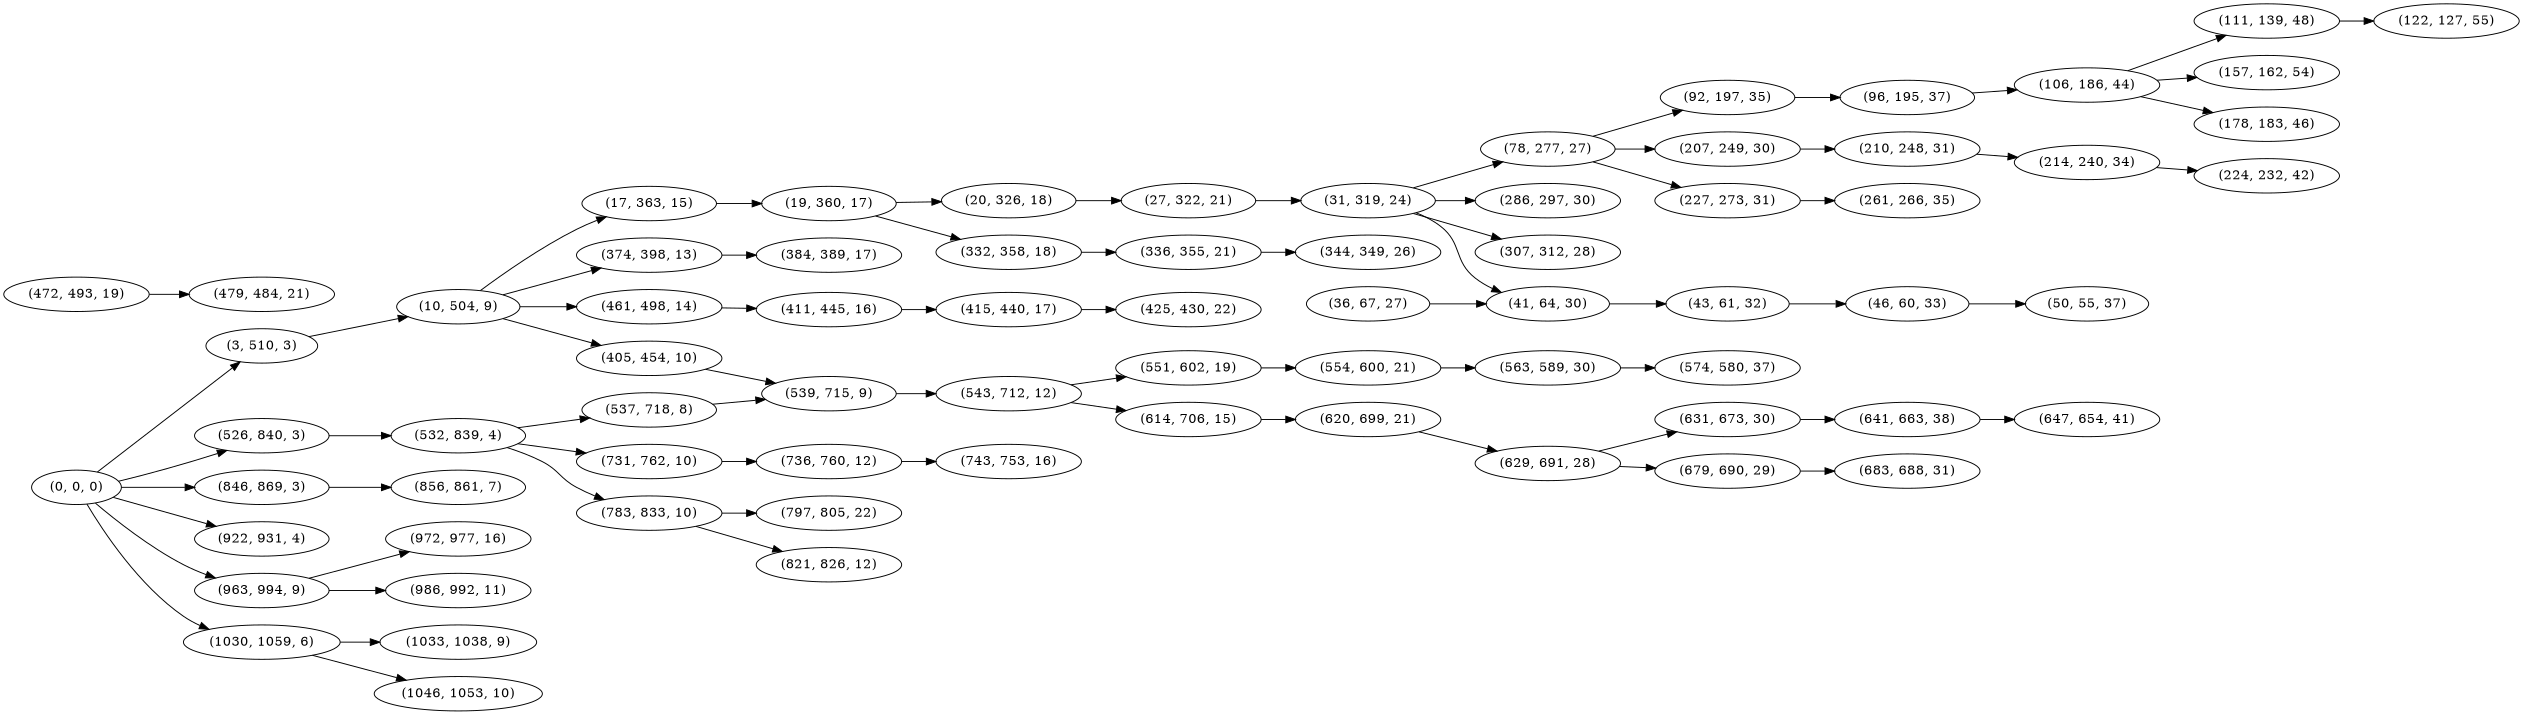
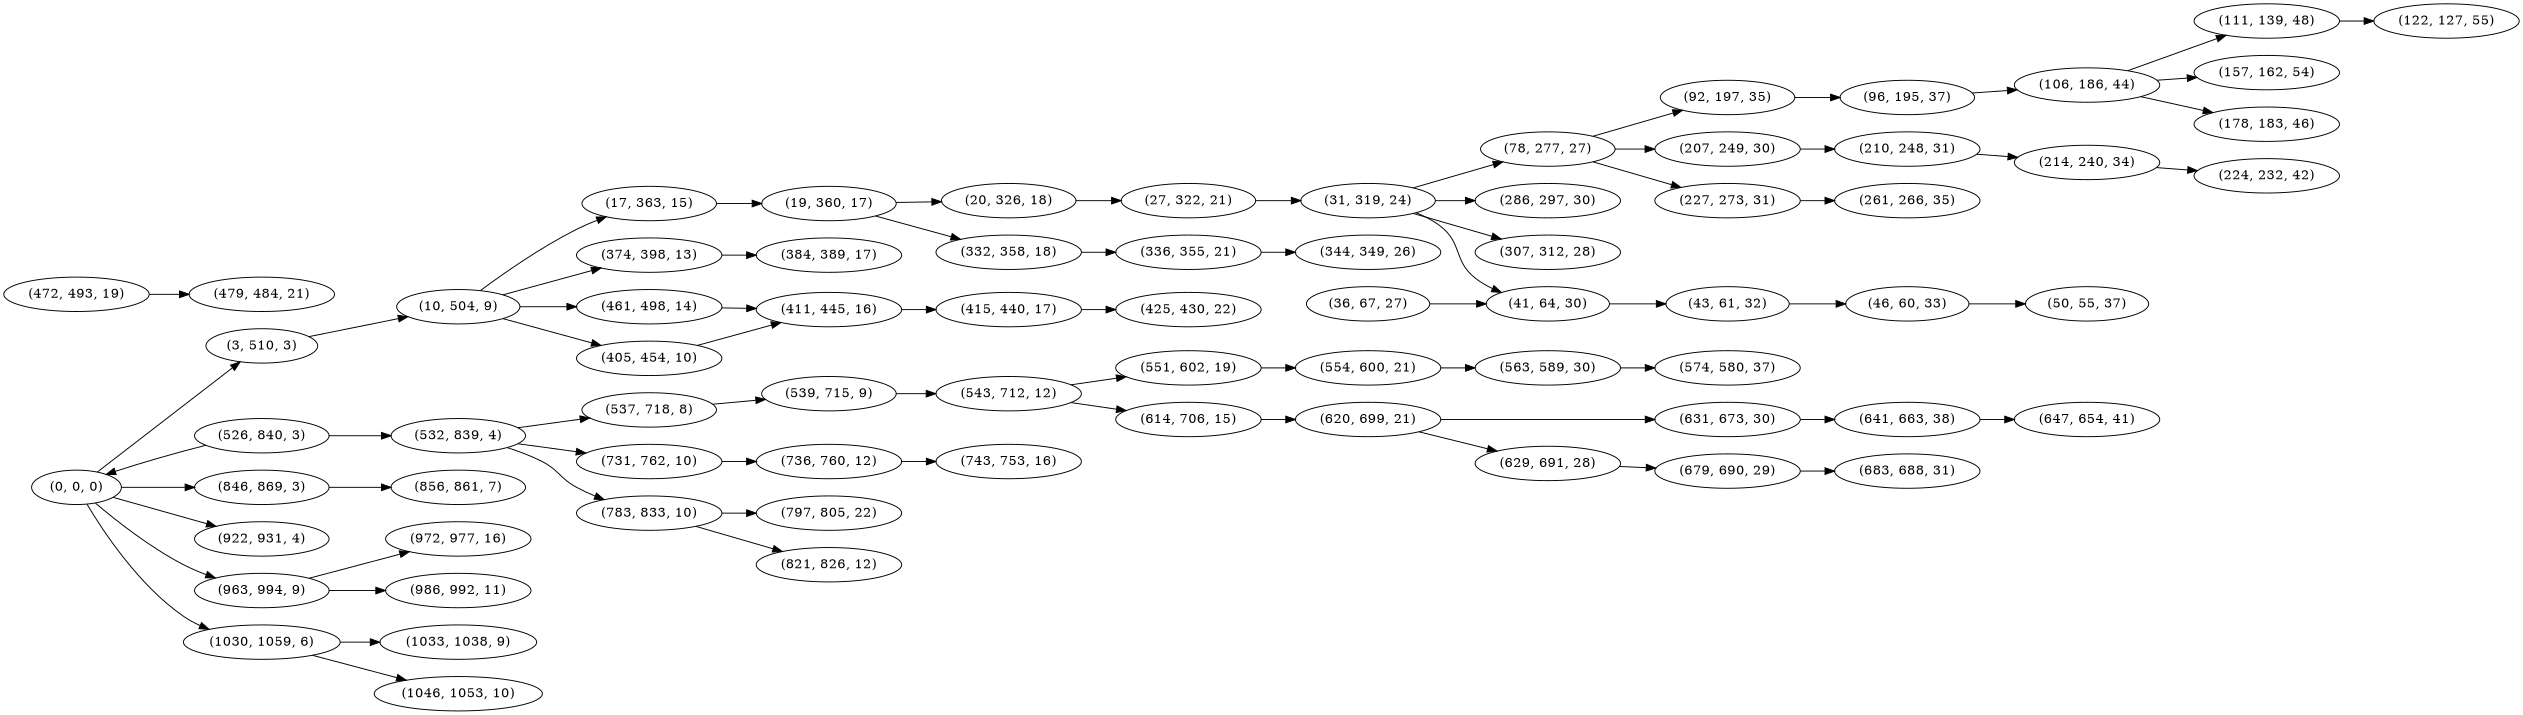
(736, 375) -> (734, 335)
(1633, 443) -> (1543, 419)
(168, 468) -> (160, 458)
